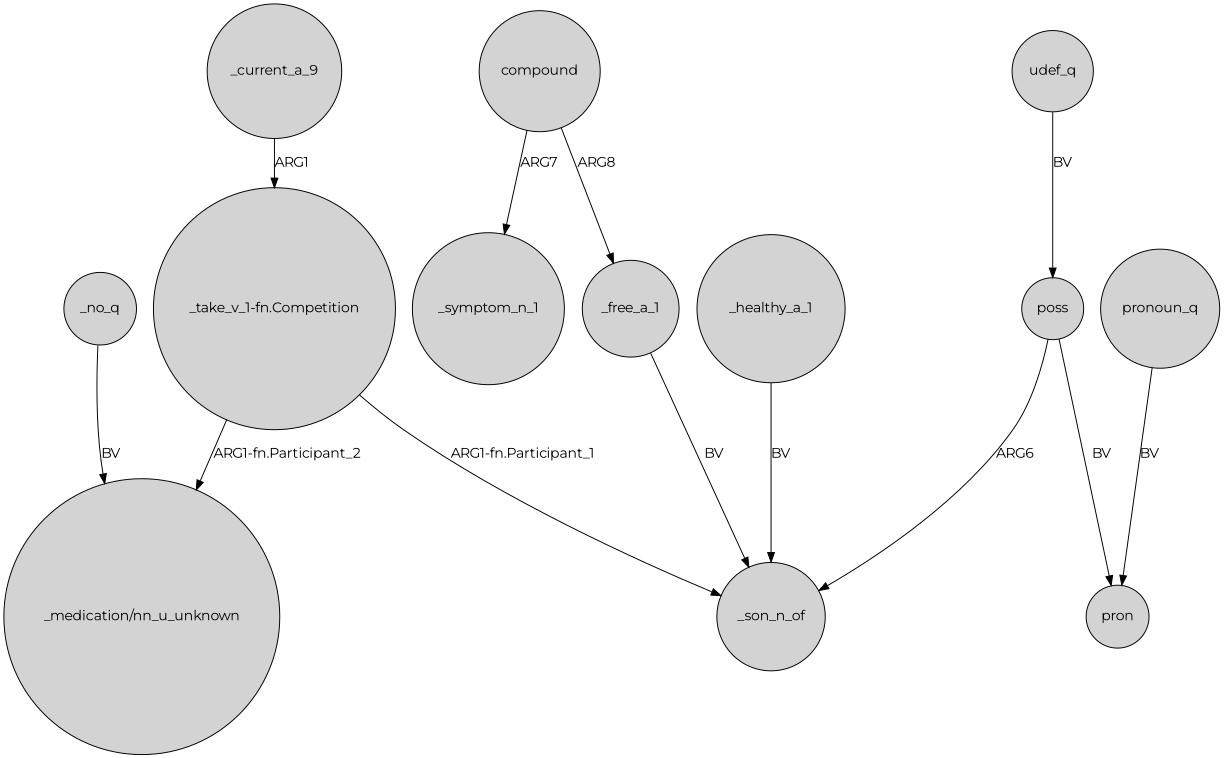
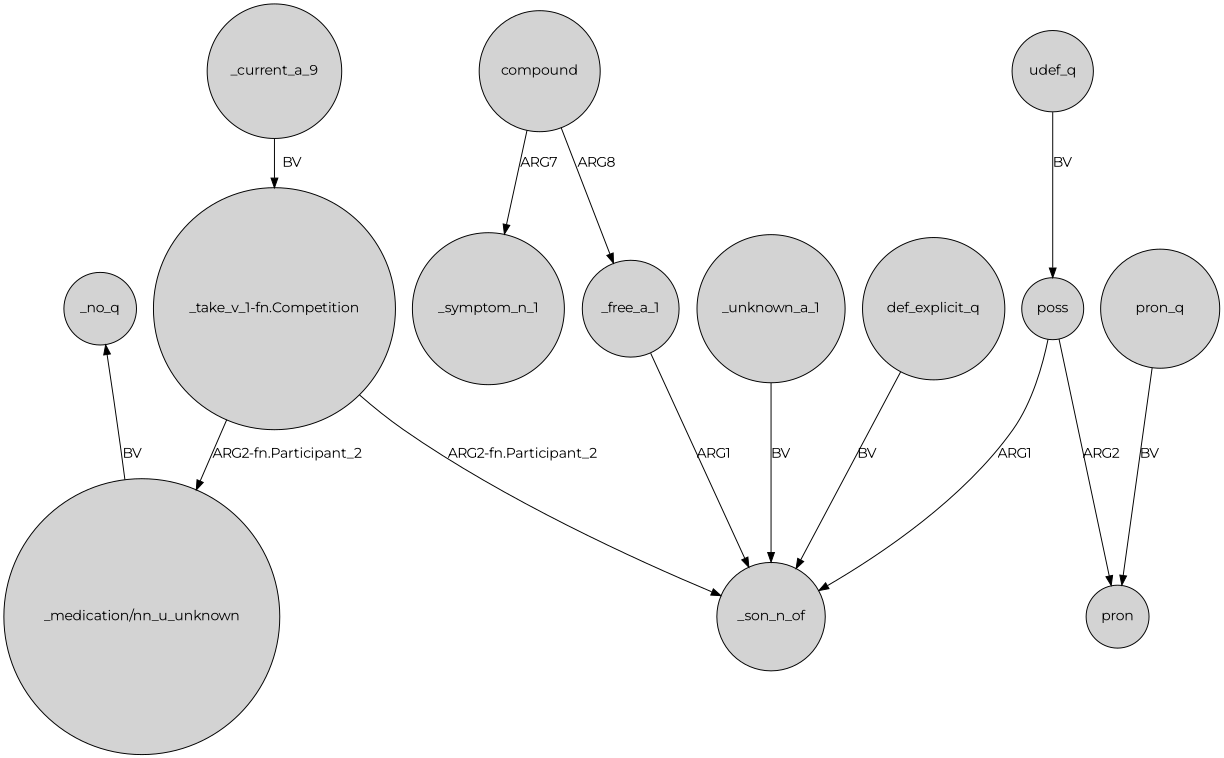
(292, 163) -> (292, 163)
(771, 309) -> (771, 309)
none -> (934, 309)
(1160, 309) -> (1160, 309)
(97, 410) -> (116, 417)
(288, 454) -> (288, 454)
(523, 454) -> (523, 454)
(714, 454) -> (714, 454)
(1015, 454) -> (1015, 454)
(1102, 454) -> (1102, 454)
